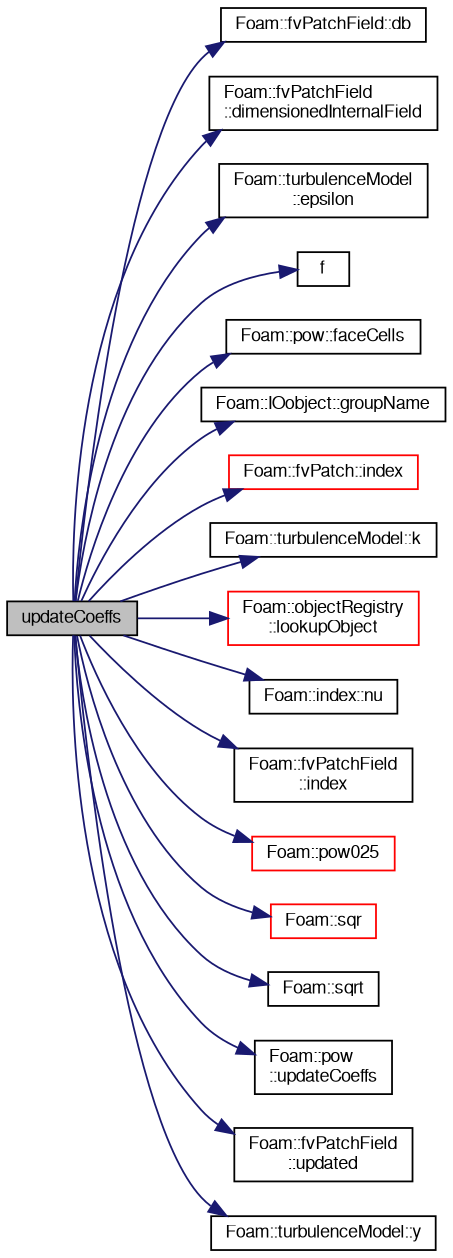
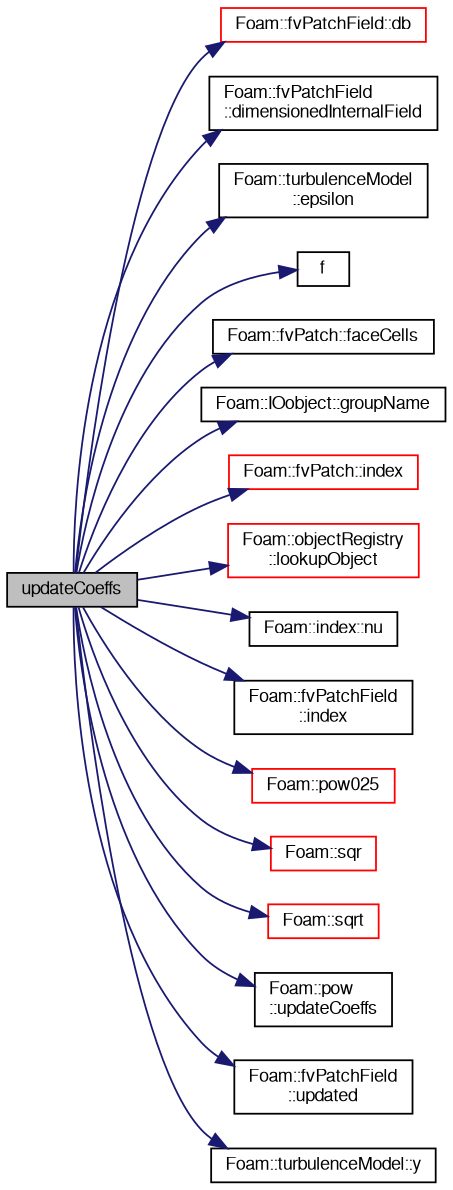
(323, 25) -> (323, 25)
(323, 337) -> (323, 337)
(323, 540) -> none
(323, 989) -> (323, 921)
